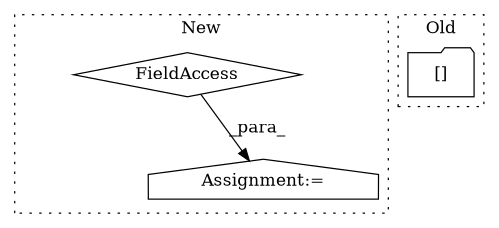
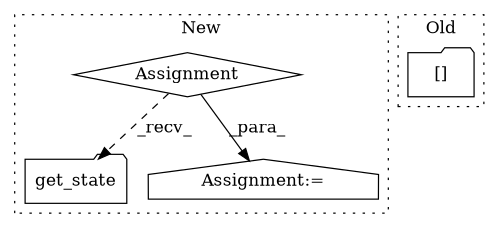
(187, 75) -> (187, 75)
none -> (76, 181)
